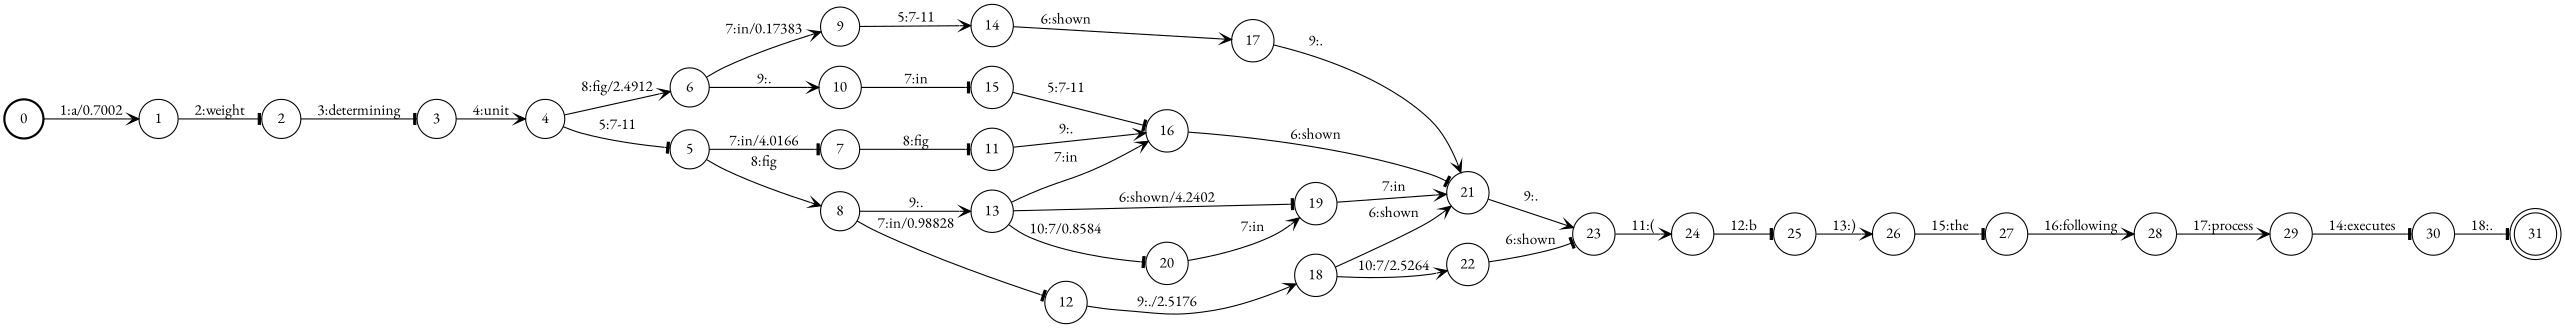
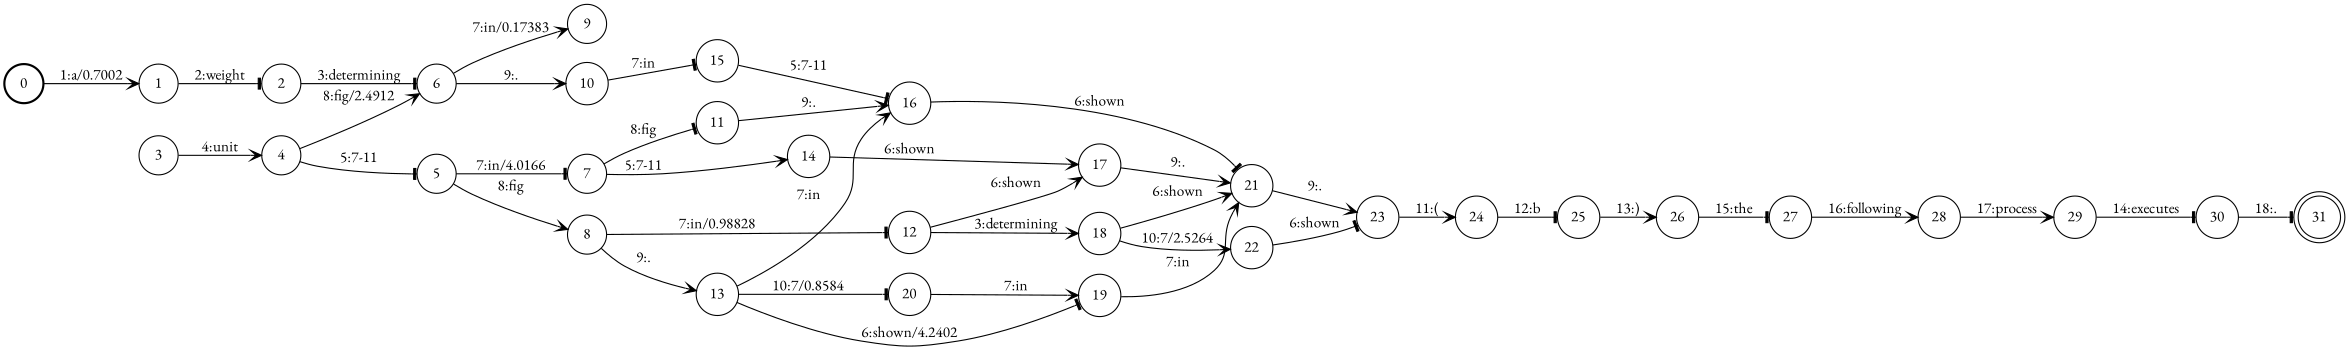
(910, 26) -> (692, 171)
(356, 119) -> (356, 84)
none -> (1003, 208)
(1167, 302) -> (1016, 224)
